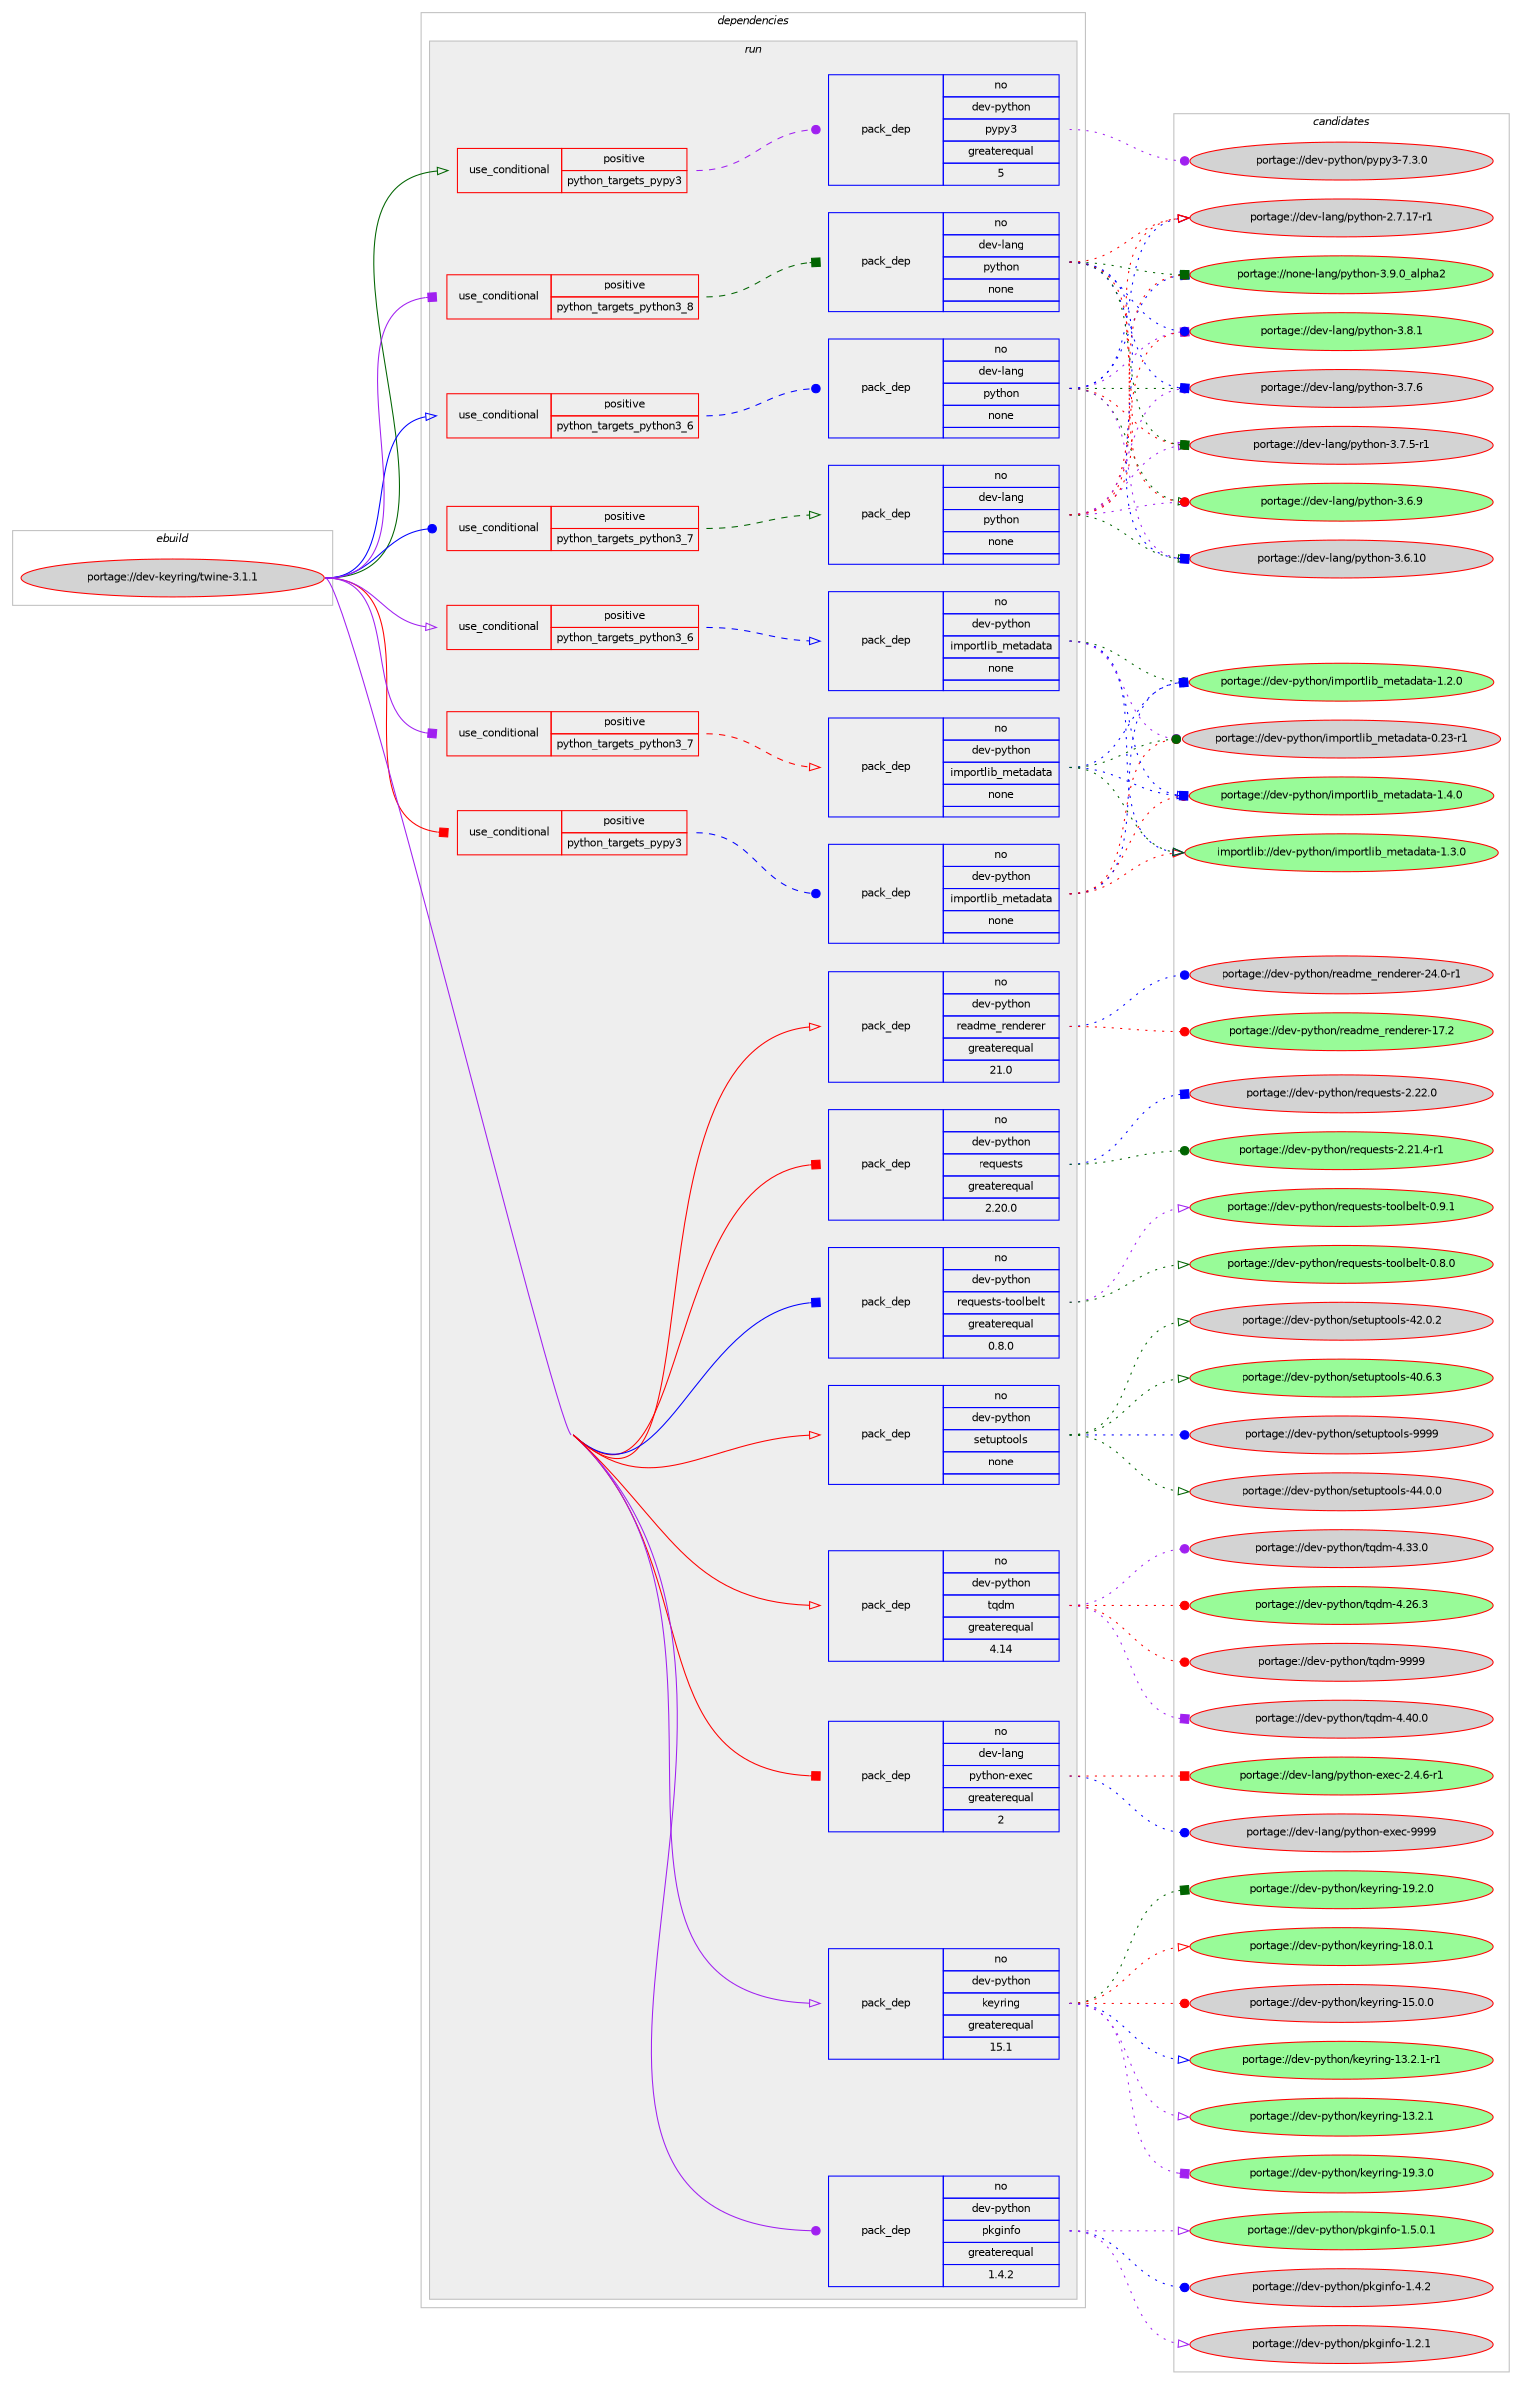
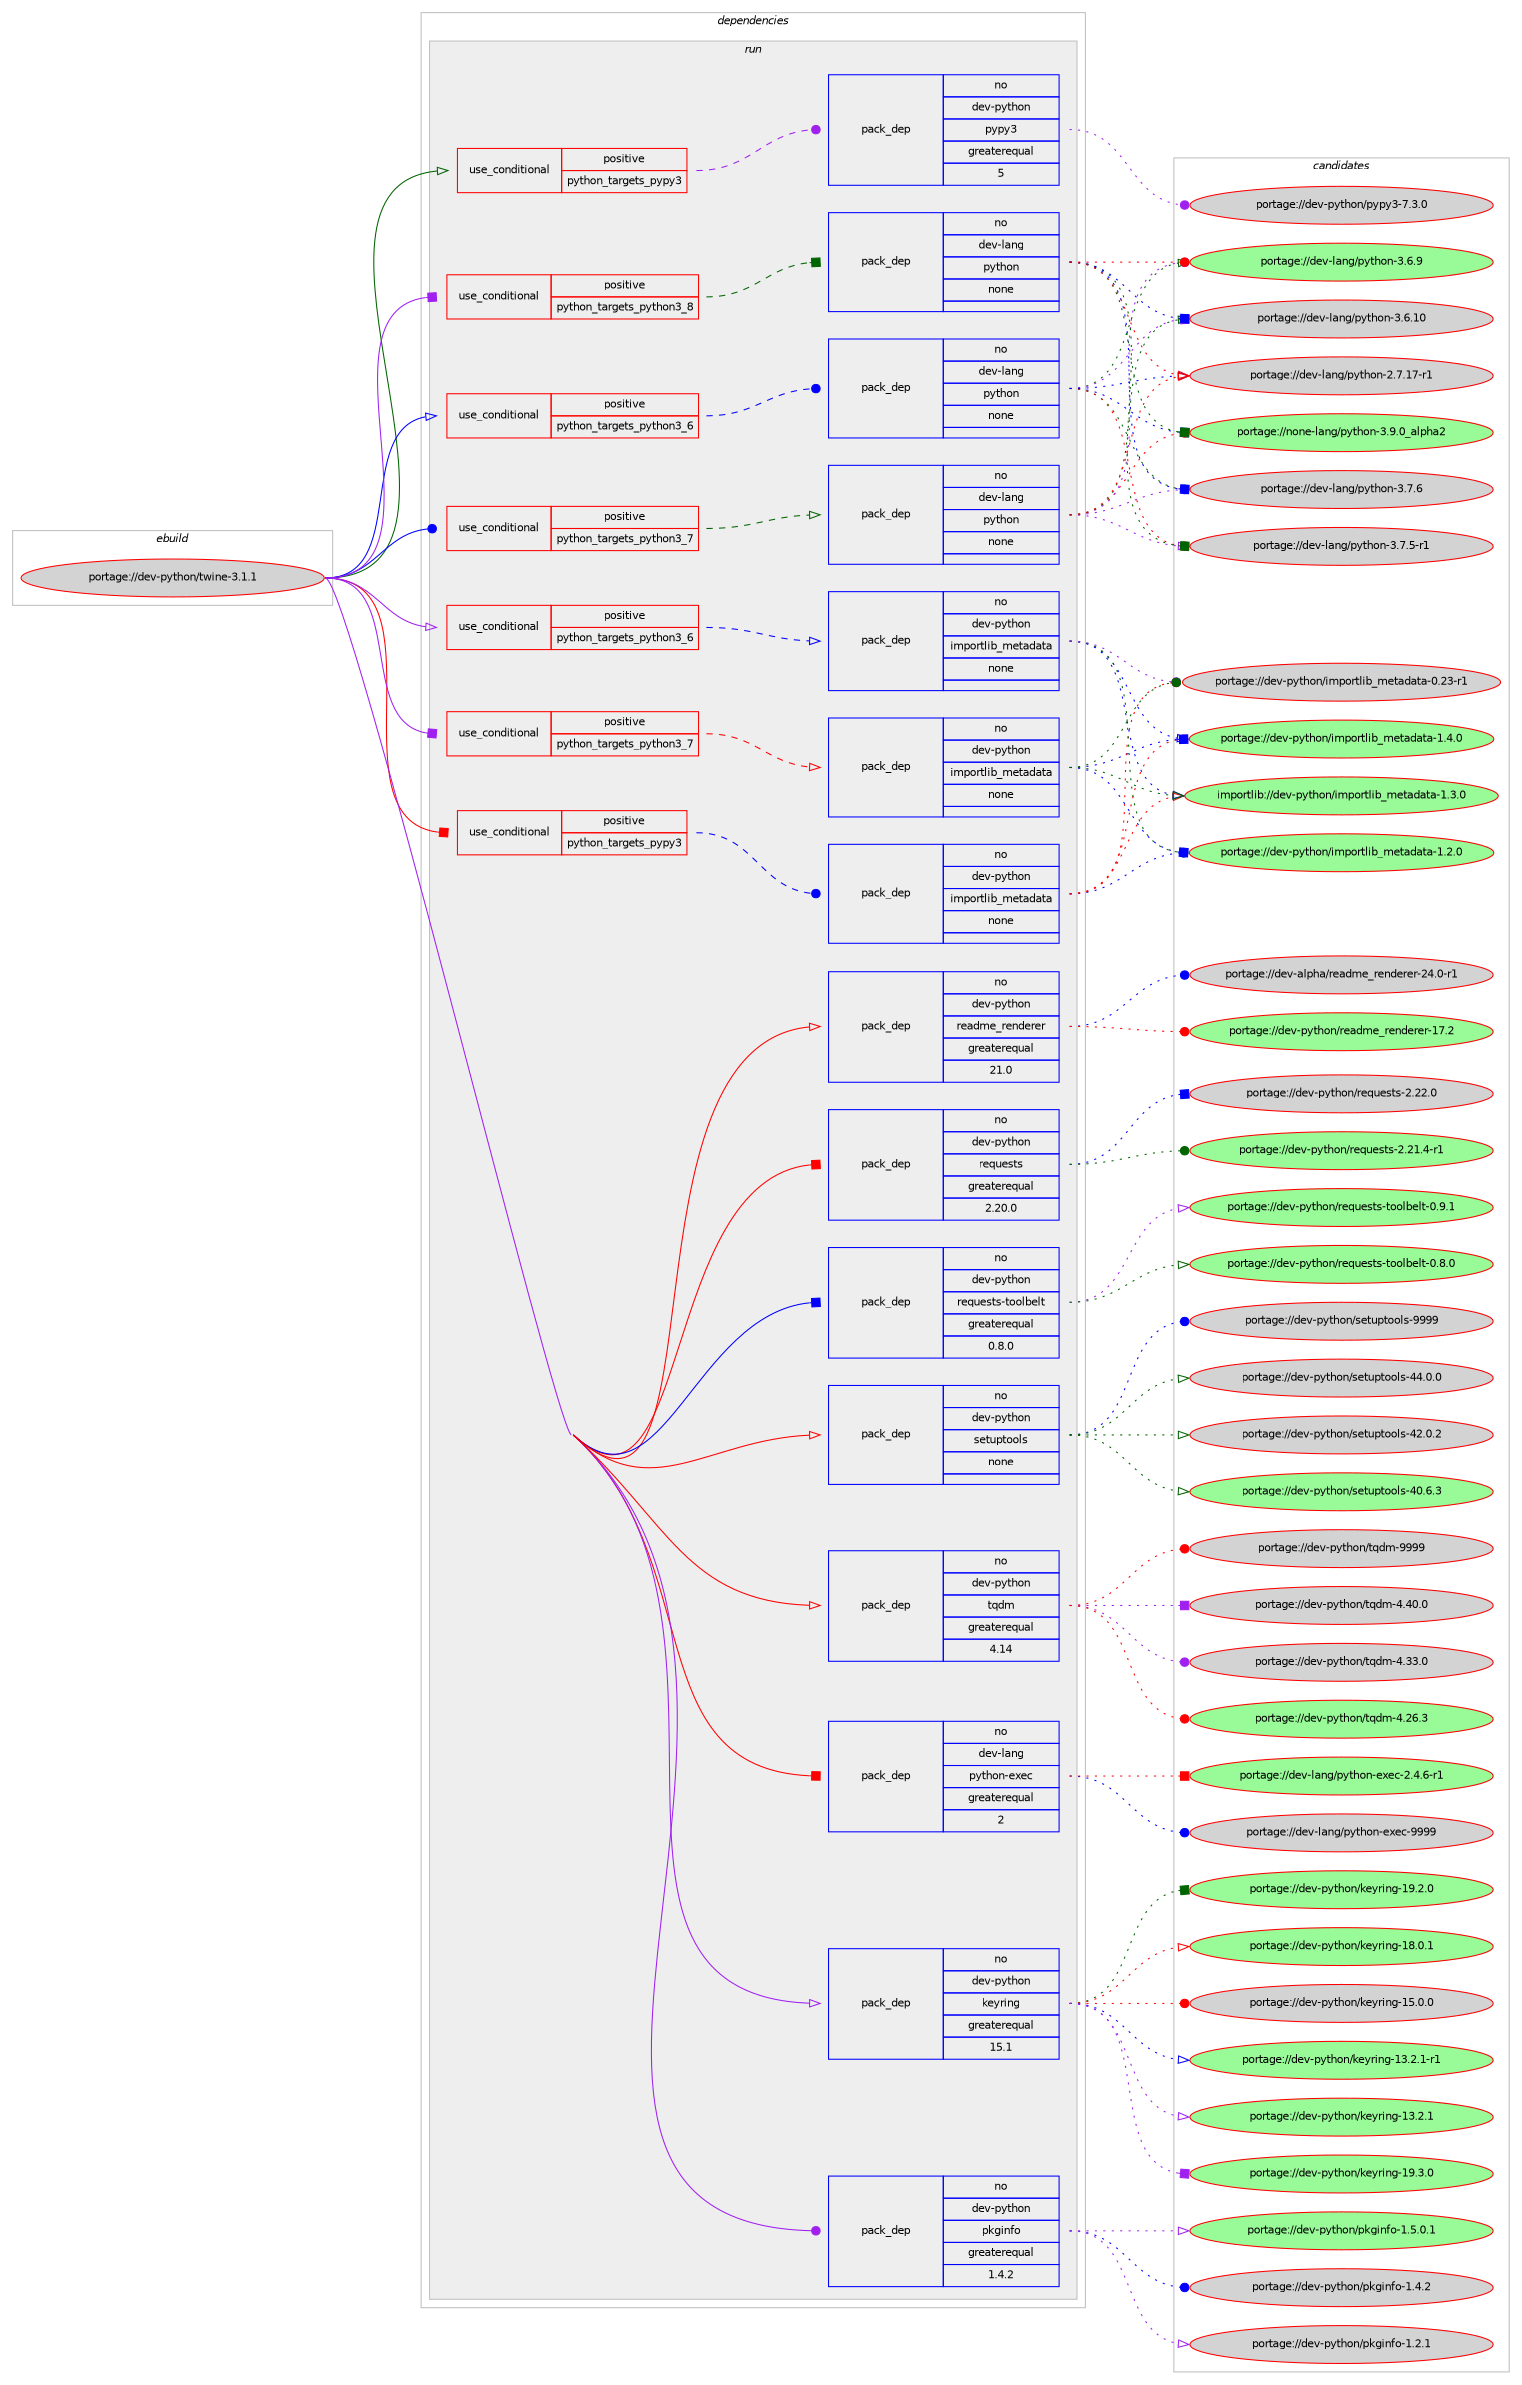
(1342, 332) -> none
(173, 578) -> (173, 578)
(1342, 975) -> (1342, 975)
